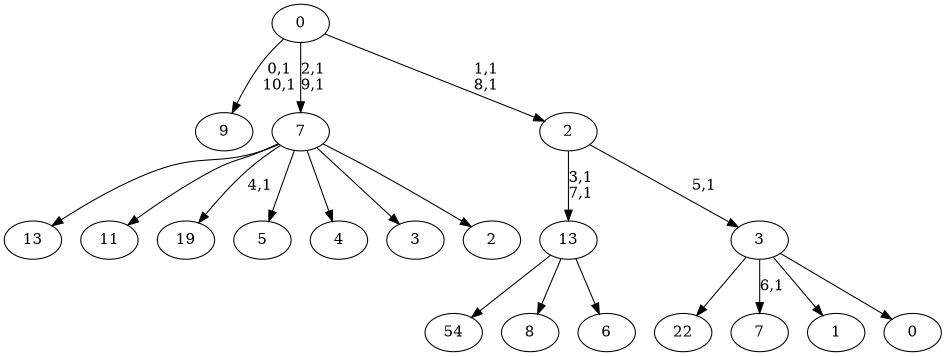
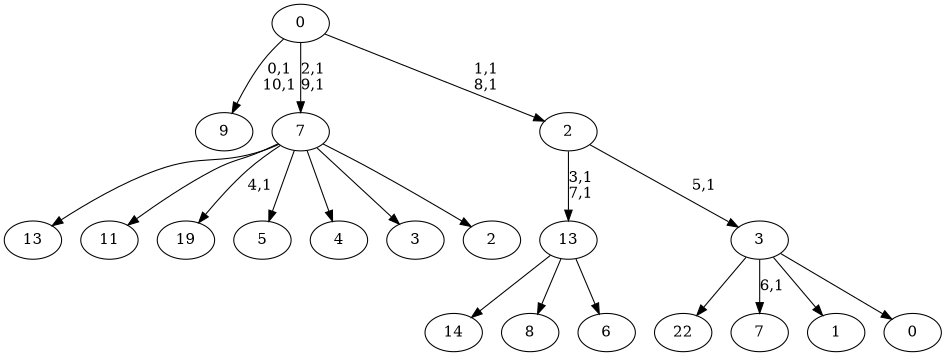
(454, 333) -> (454, 333)
